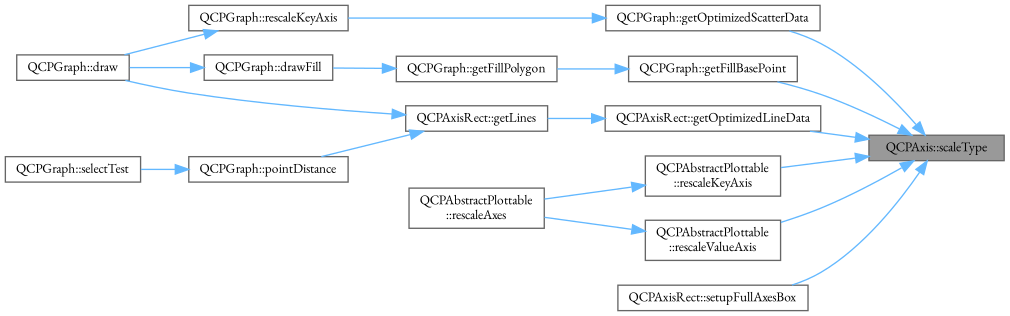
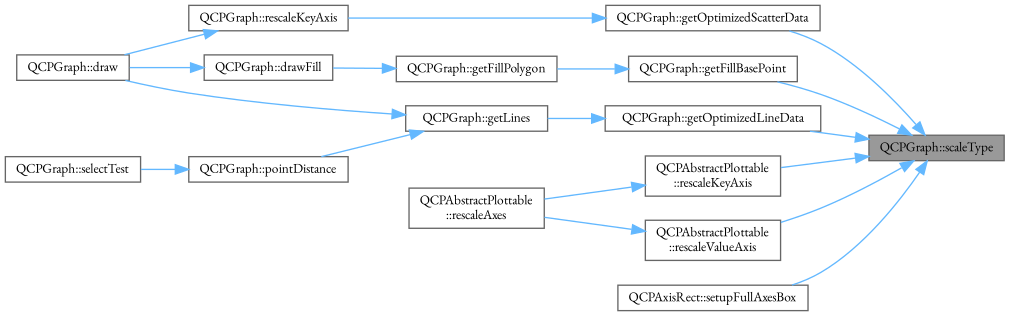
(477, 118) -> (477, 118)
(713, 118) -> (713, 118)
(937, 148) -> (937, 148)
